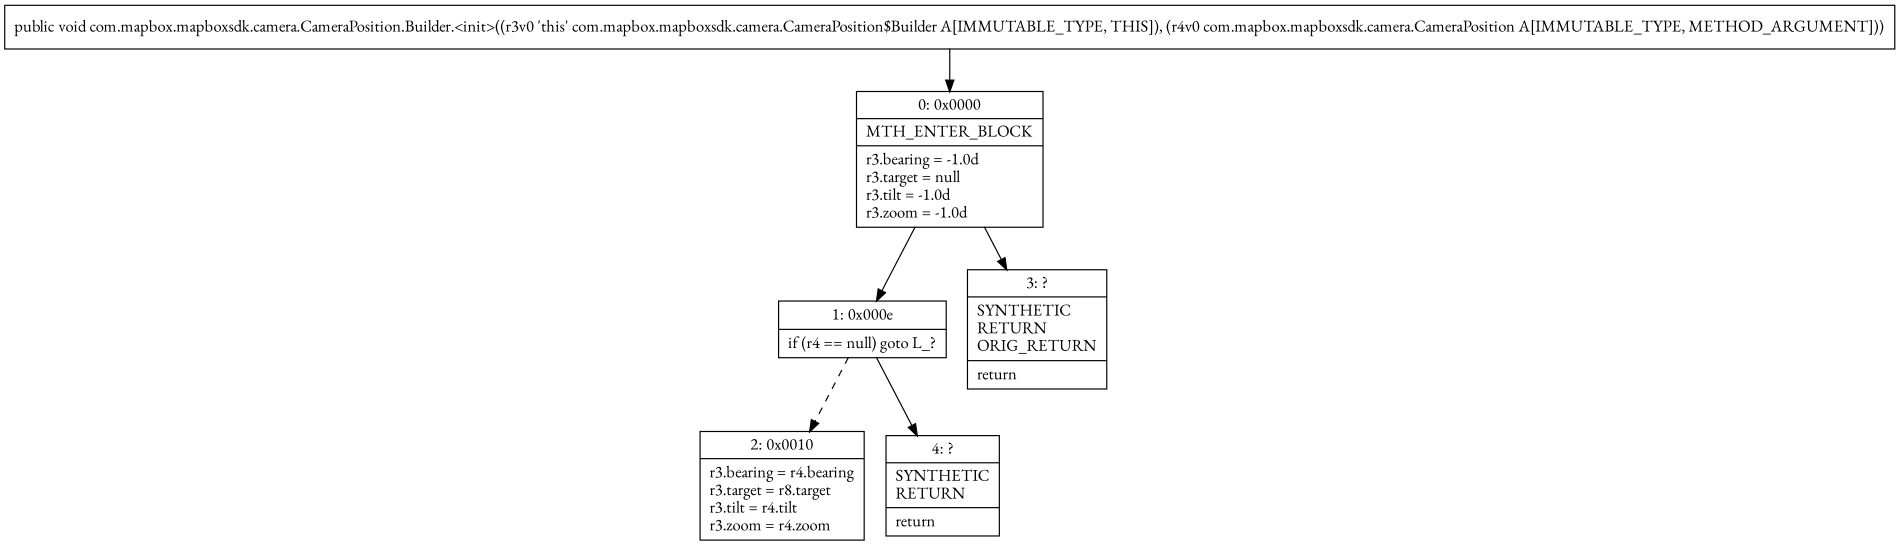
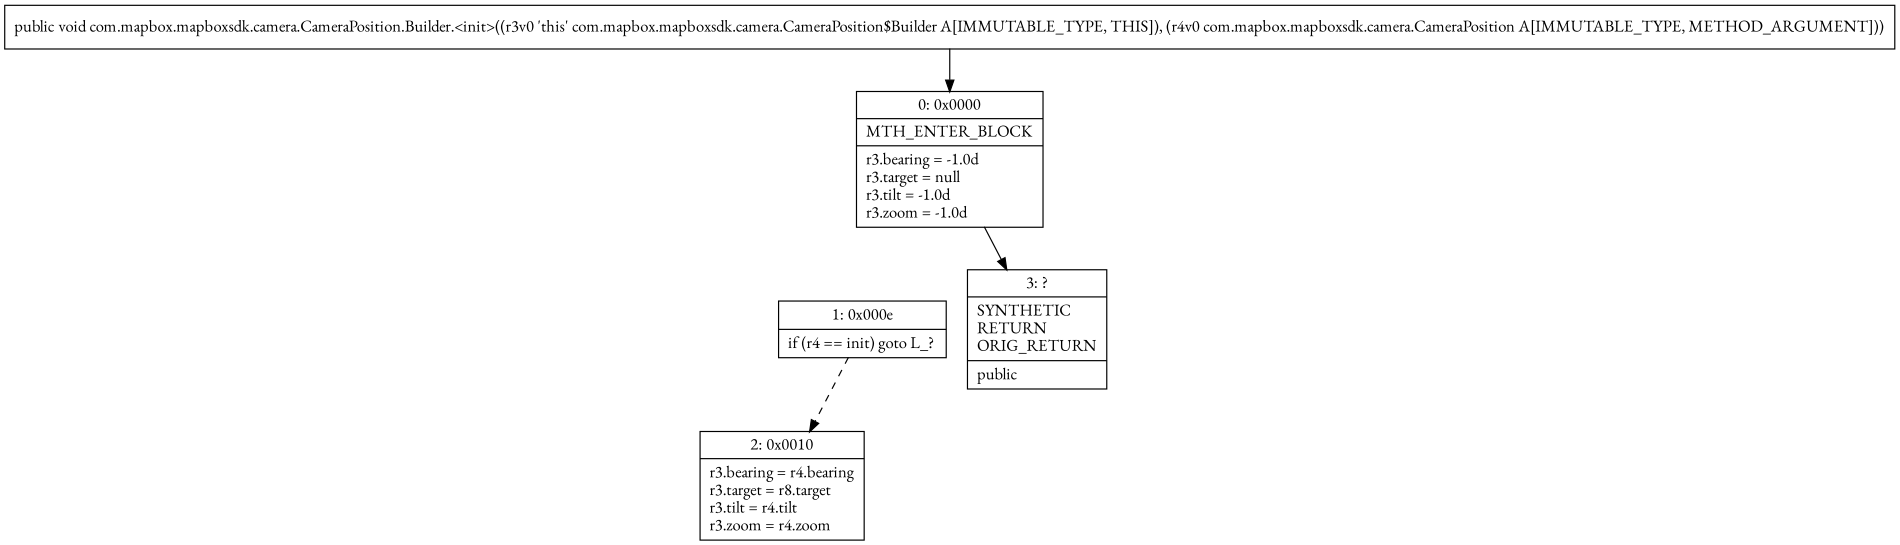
(899, 259) -> none
(862, 343) -> (861, 343)
(997, 374) -> (998, 374)
(943, 486) -> none
